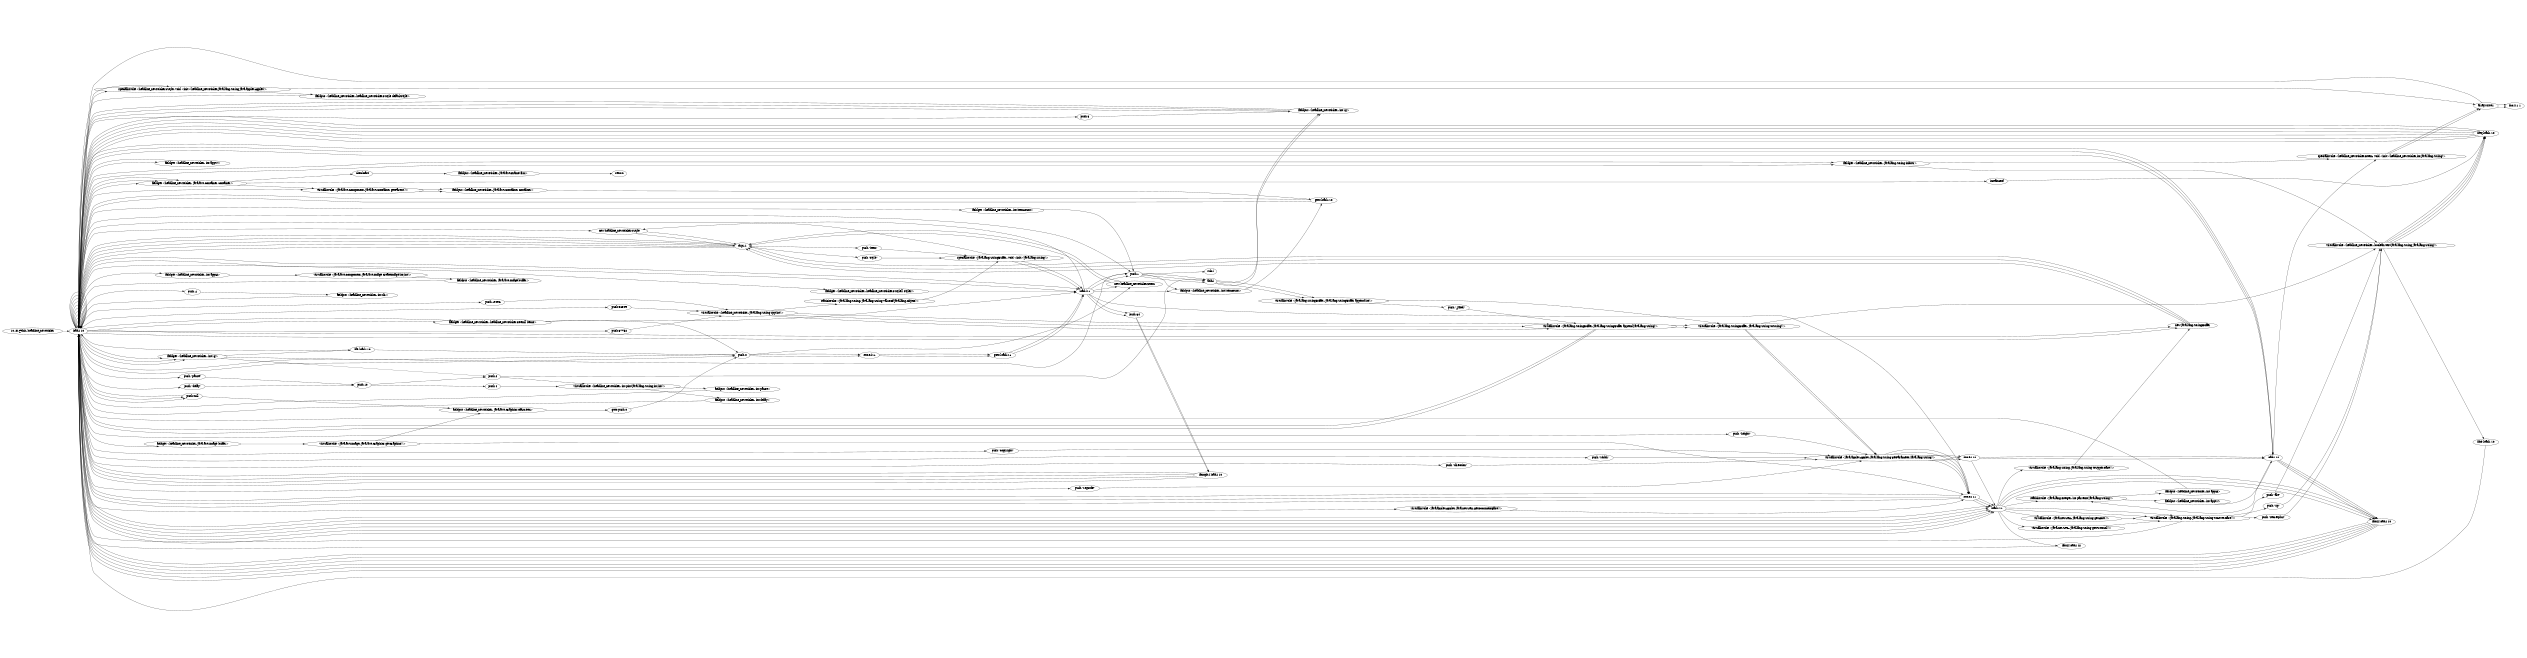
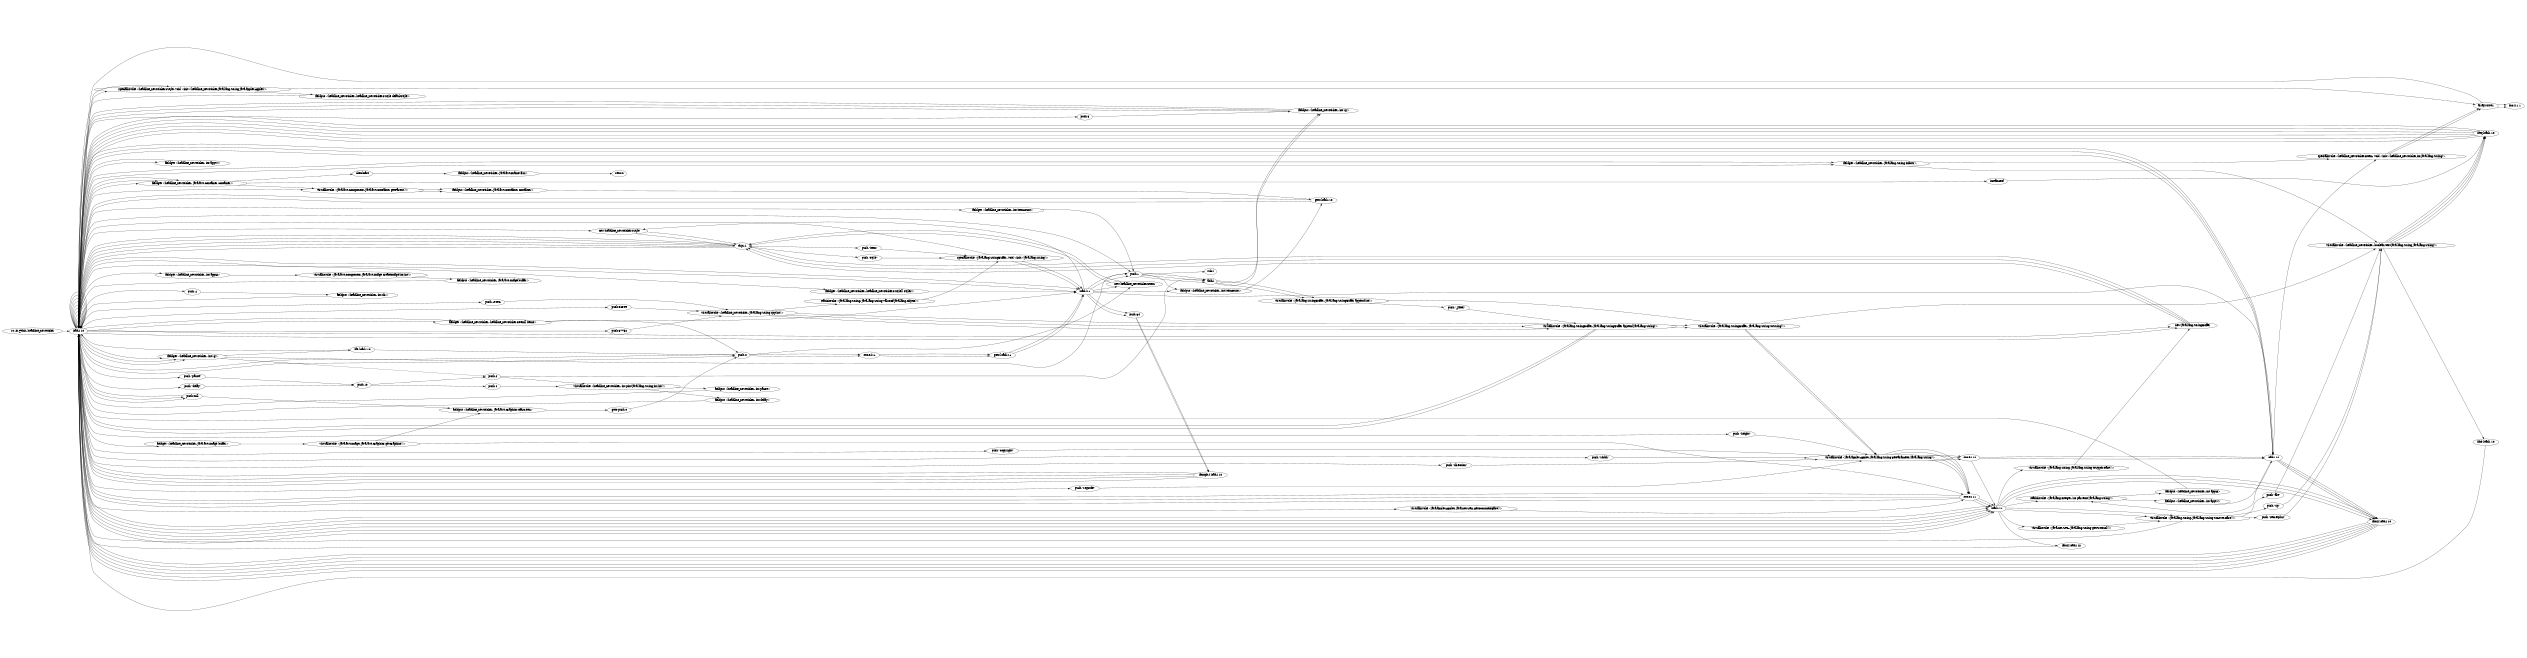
(1568, 316) -> (1745, 293)
(2071, 519) -> none
